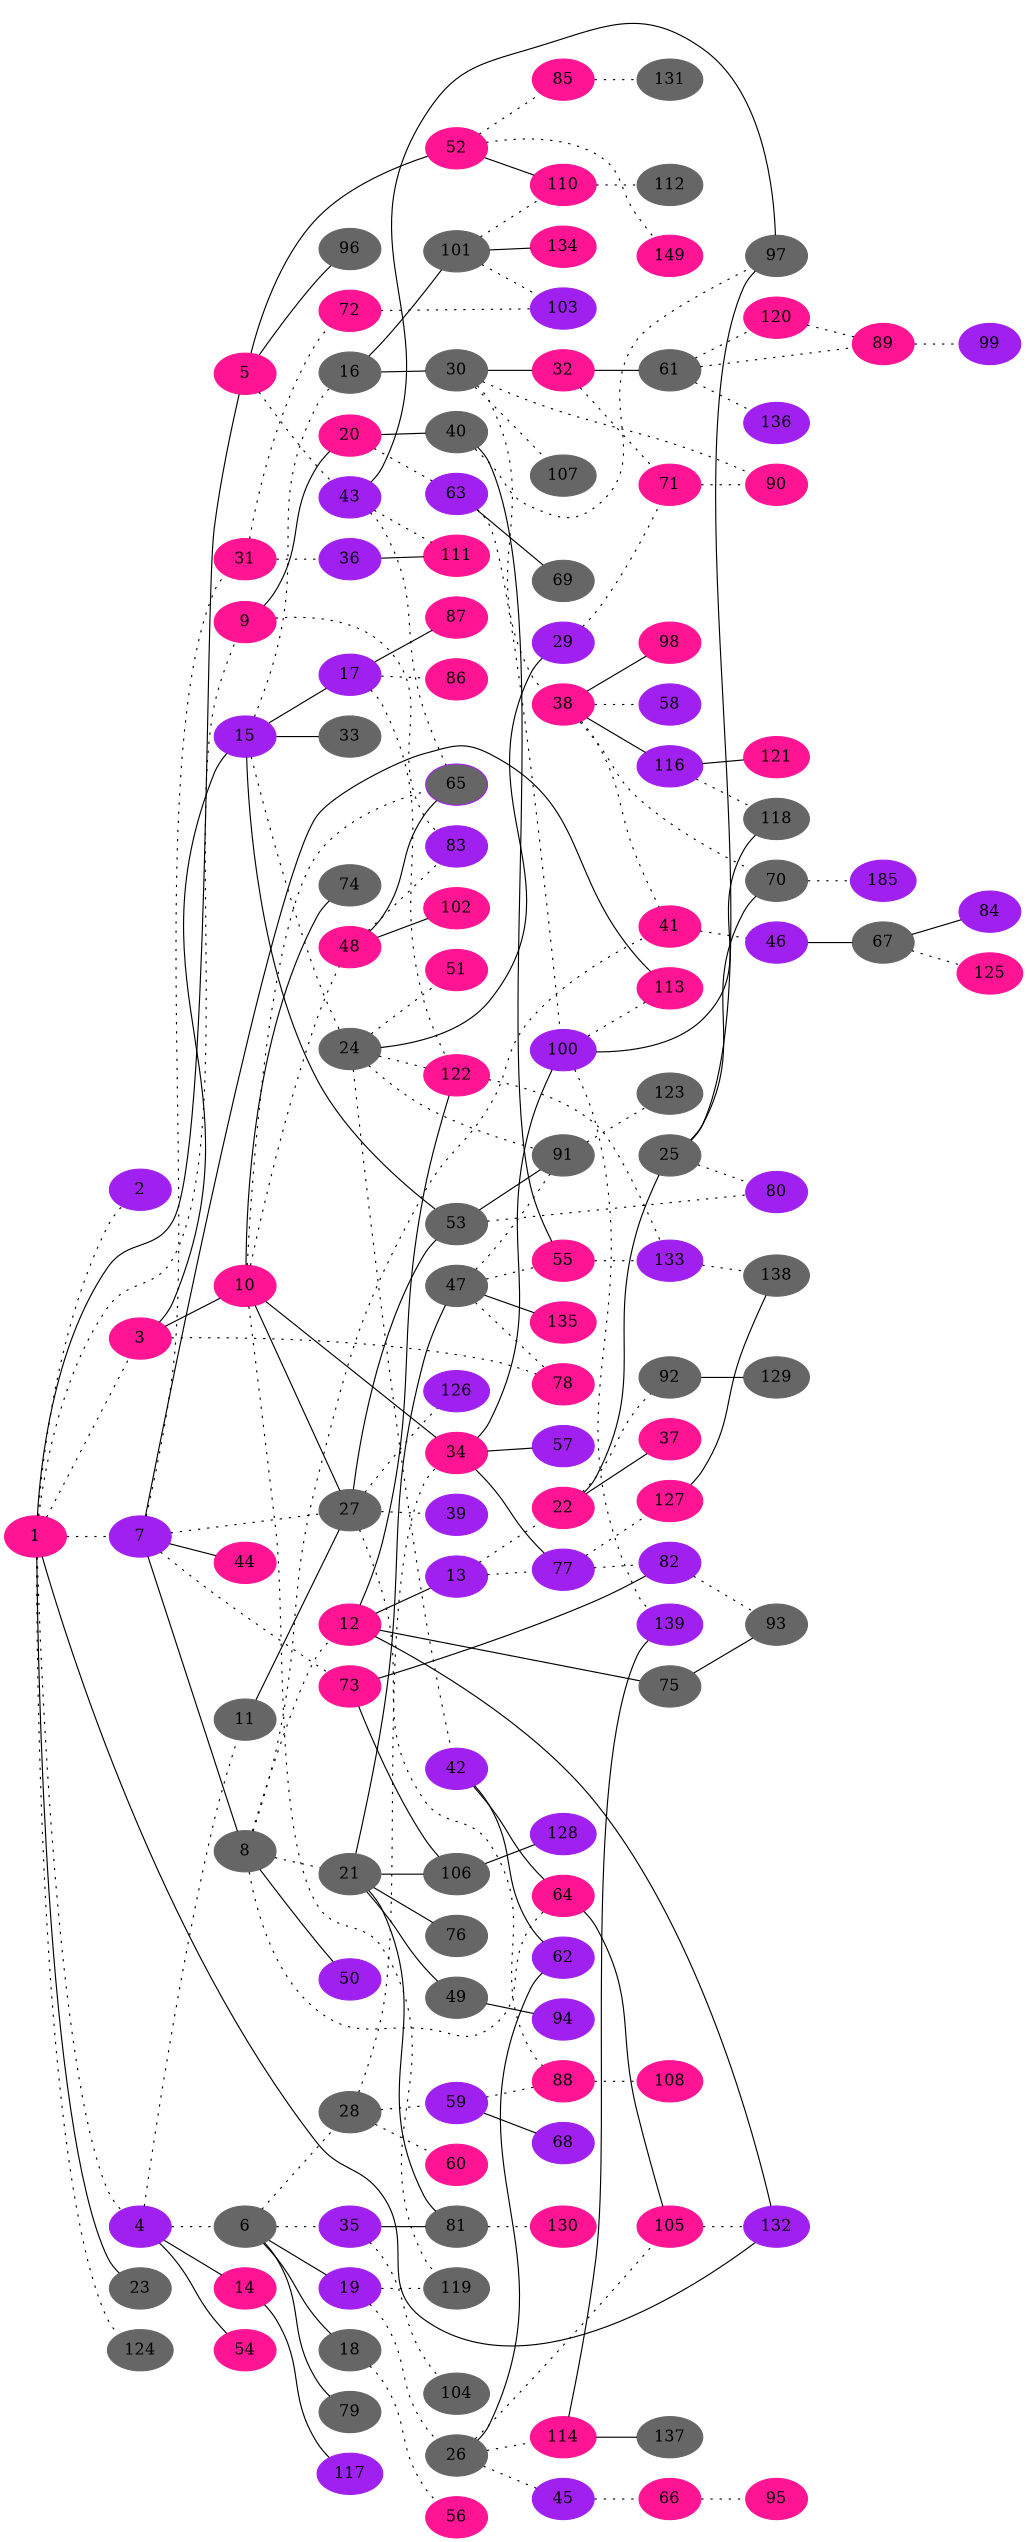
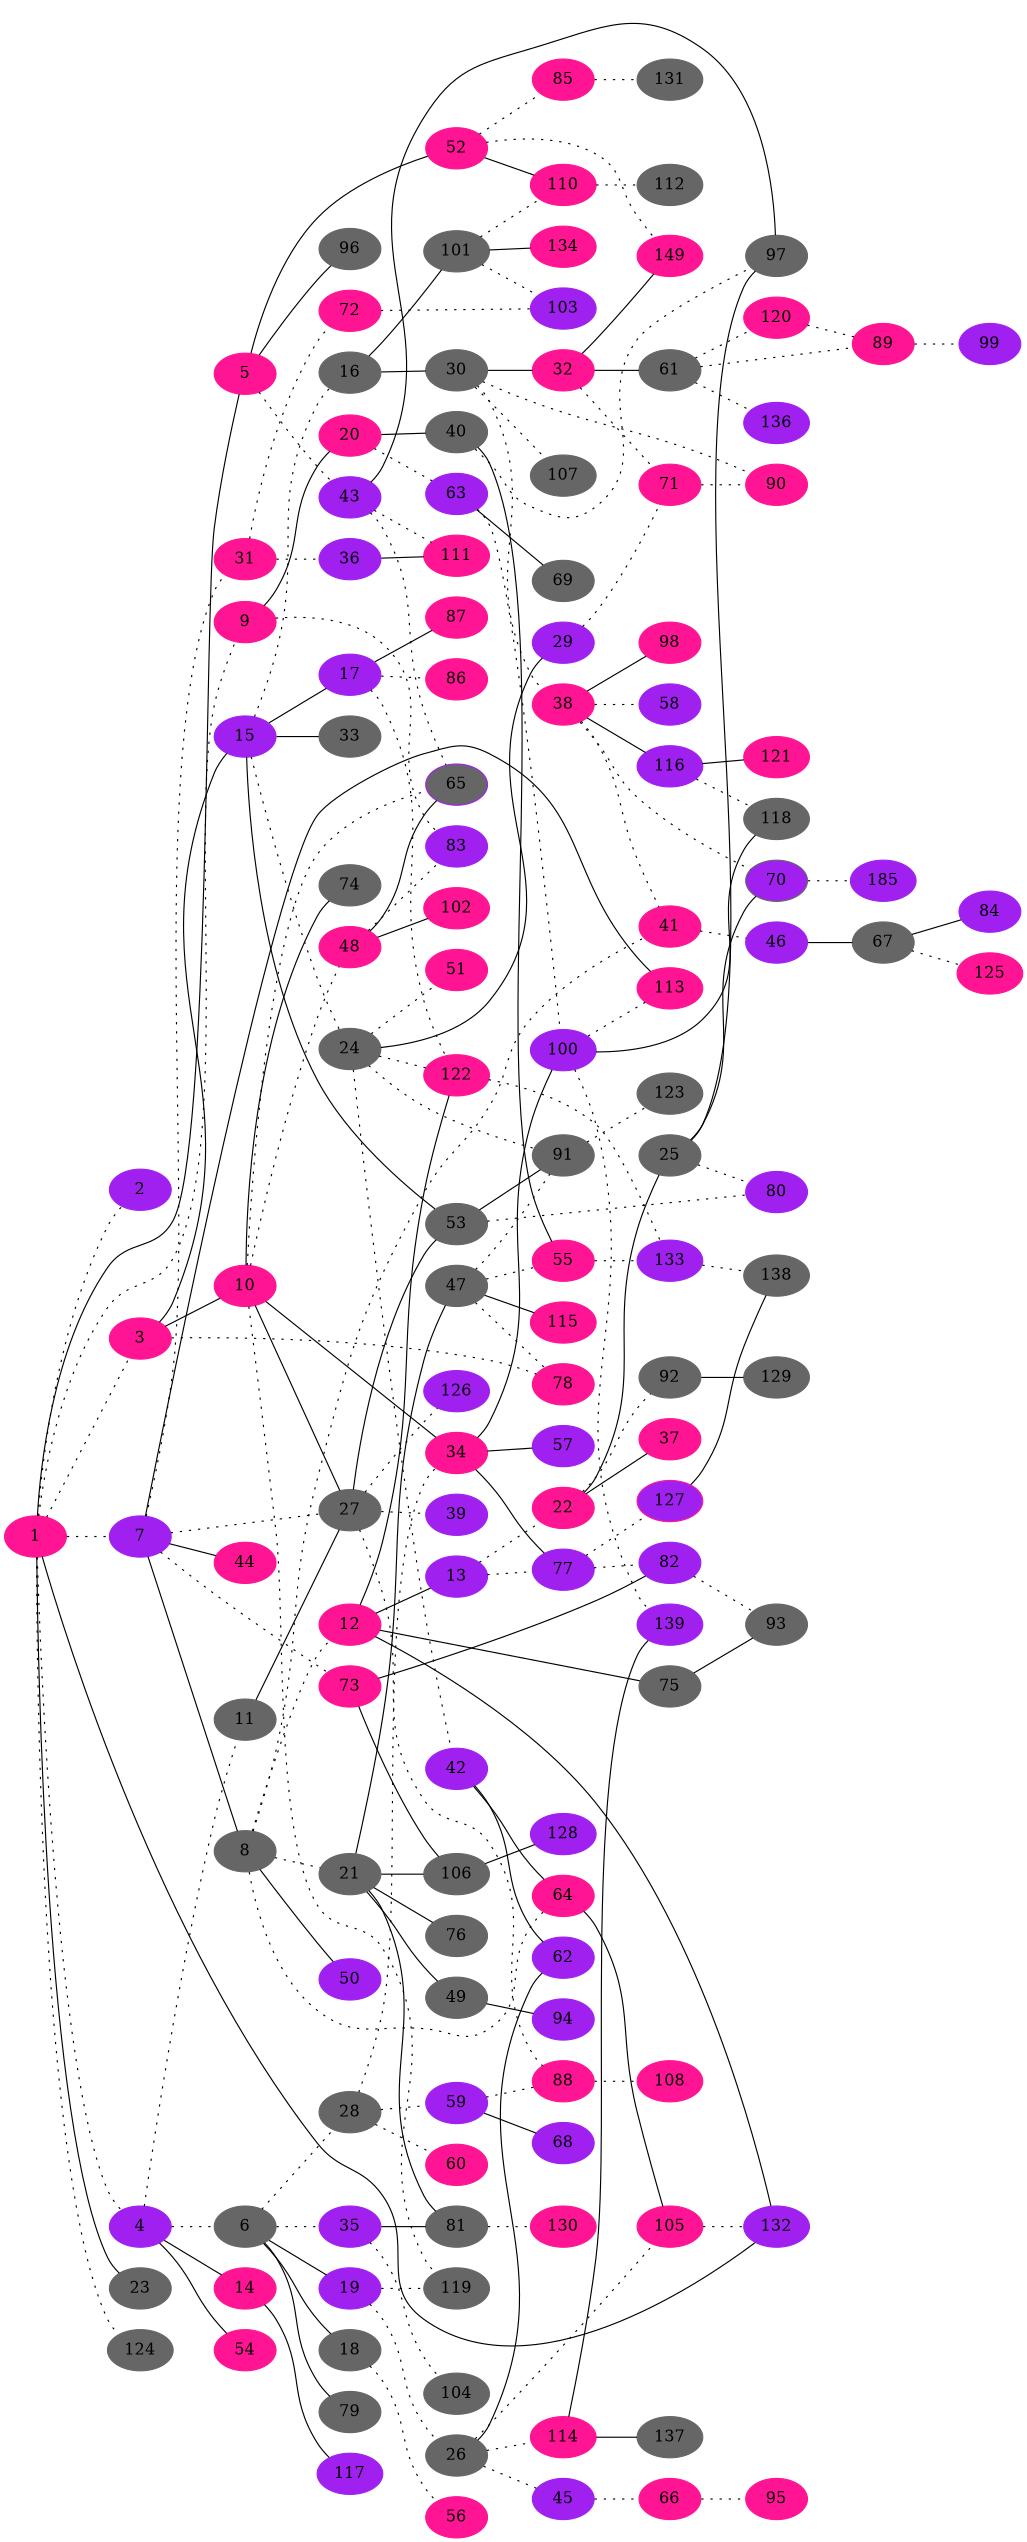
none -> (619, 314)
(777, 881) -> (777, 881)
(563, 1323) -> (563, 1323)
(670, 1501) -> (670, 1501)
